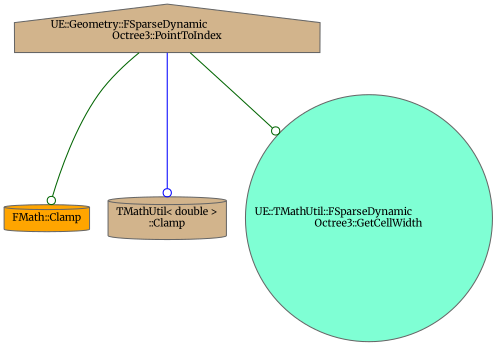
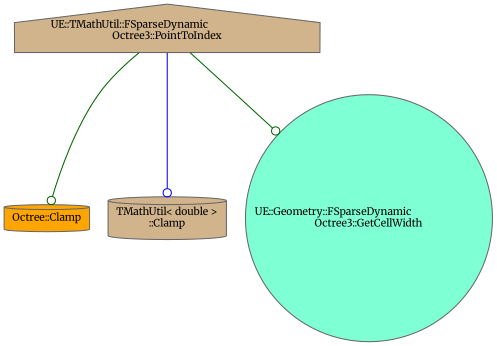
(167, 31) -> (167, 31)
(47, 218) -> (47, 218)
(369, 218) -> (369, 218)
